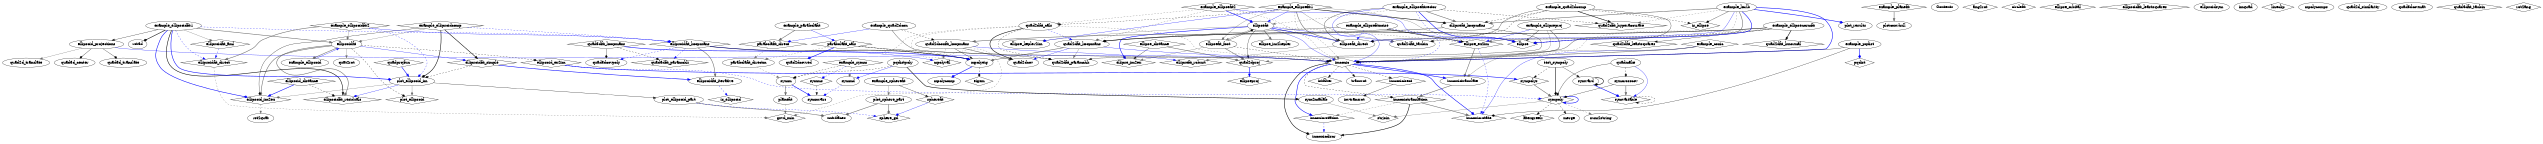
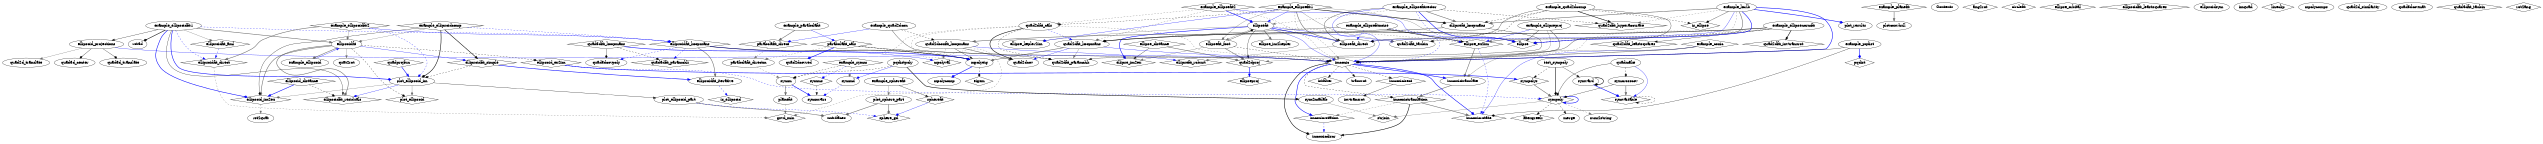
(1783, 44) -> (1783, 44)
(244, 74) -> (244, 74)
